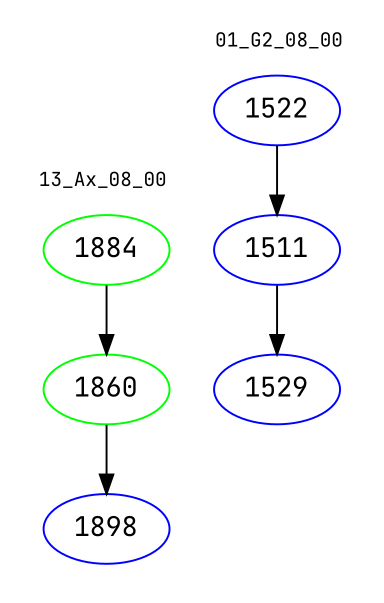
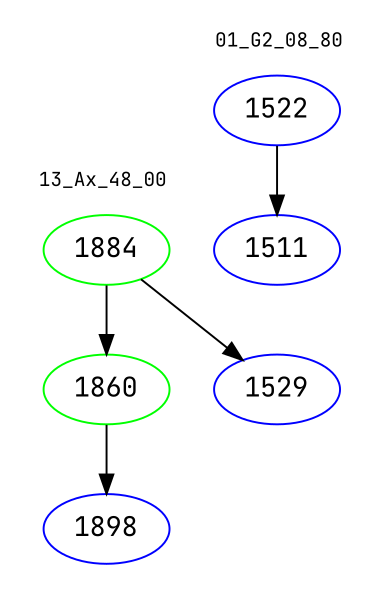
(280, 42) -> (280, 42)
(104, 181) -> (104, 181)
(277, 310) -> (171, 303)
